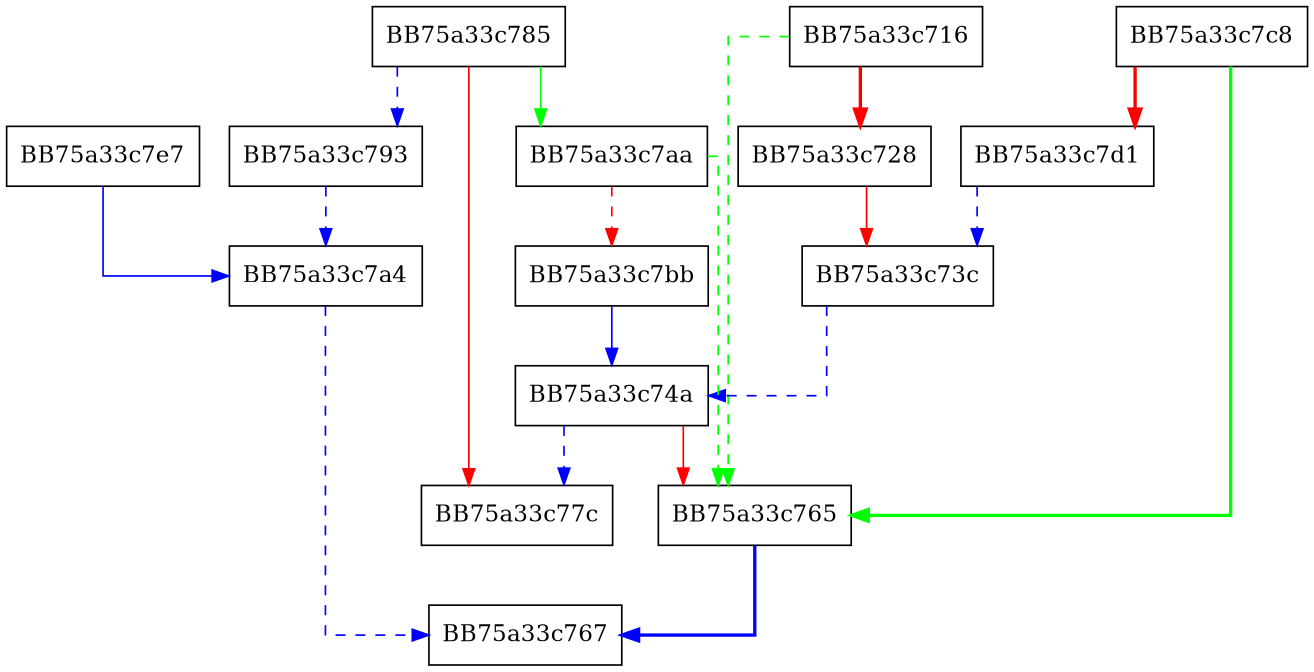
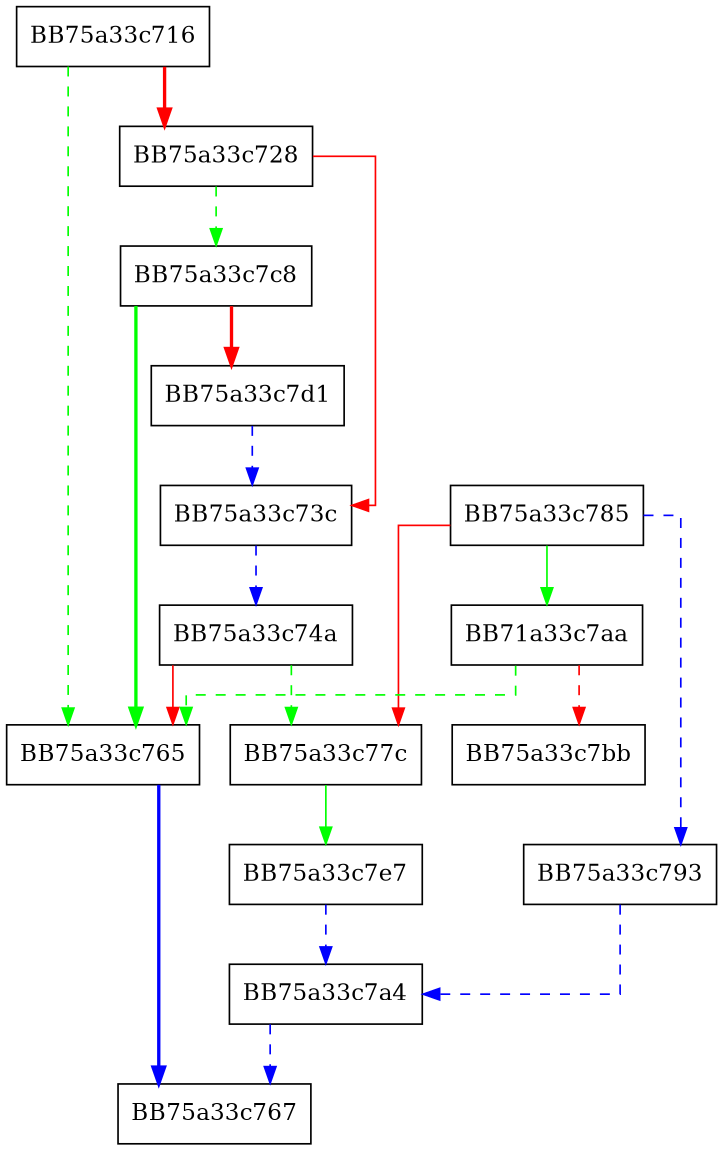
(612, 156) -> (547, 635)
none -> (216, 208)
(113, 276) -> (326, 926)
(612, 327) -> none
(564, 447) -> (291, 684)
none -> (326, 806)
